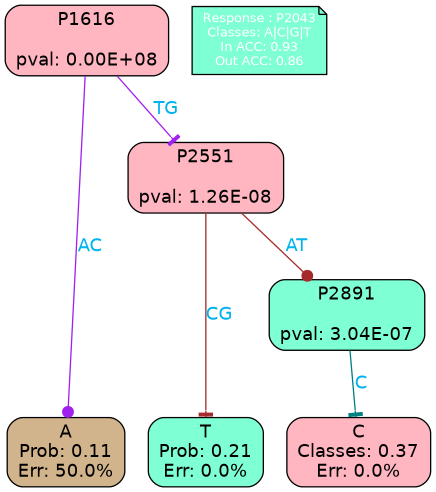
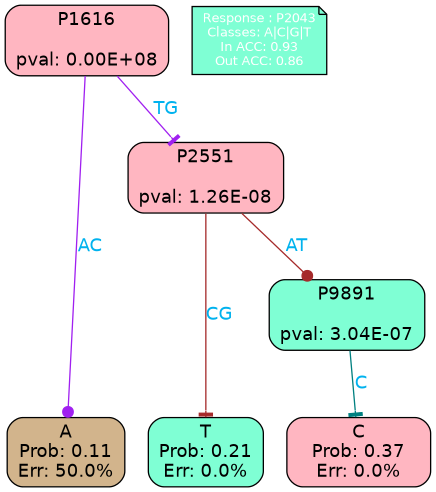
(347, 315) -> (347, 315)
(359, 452) -> (359, 452)
